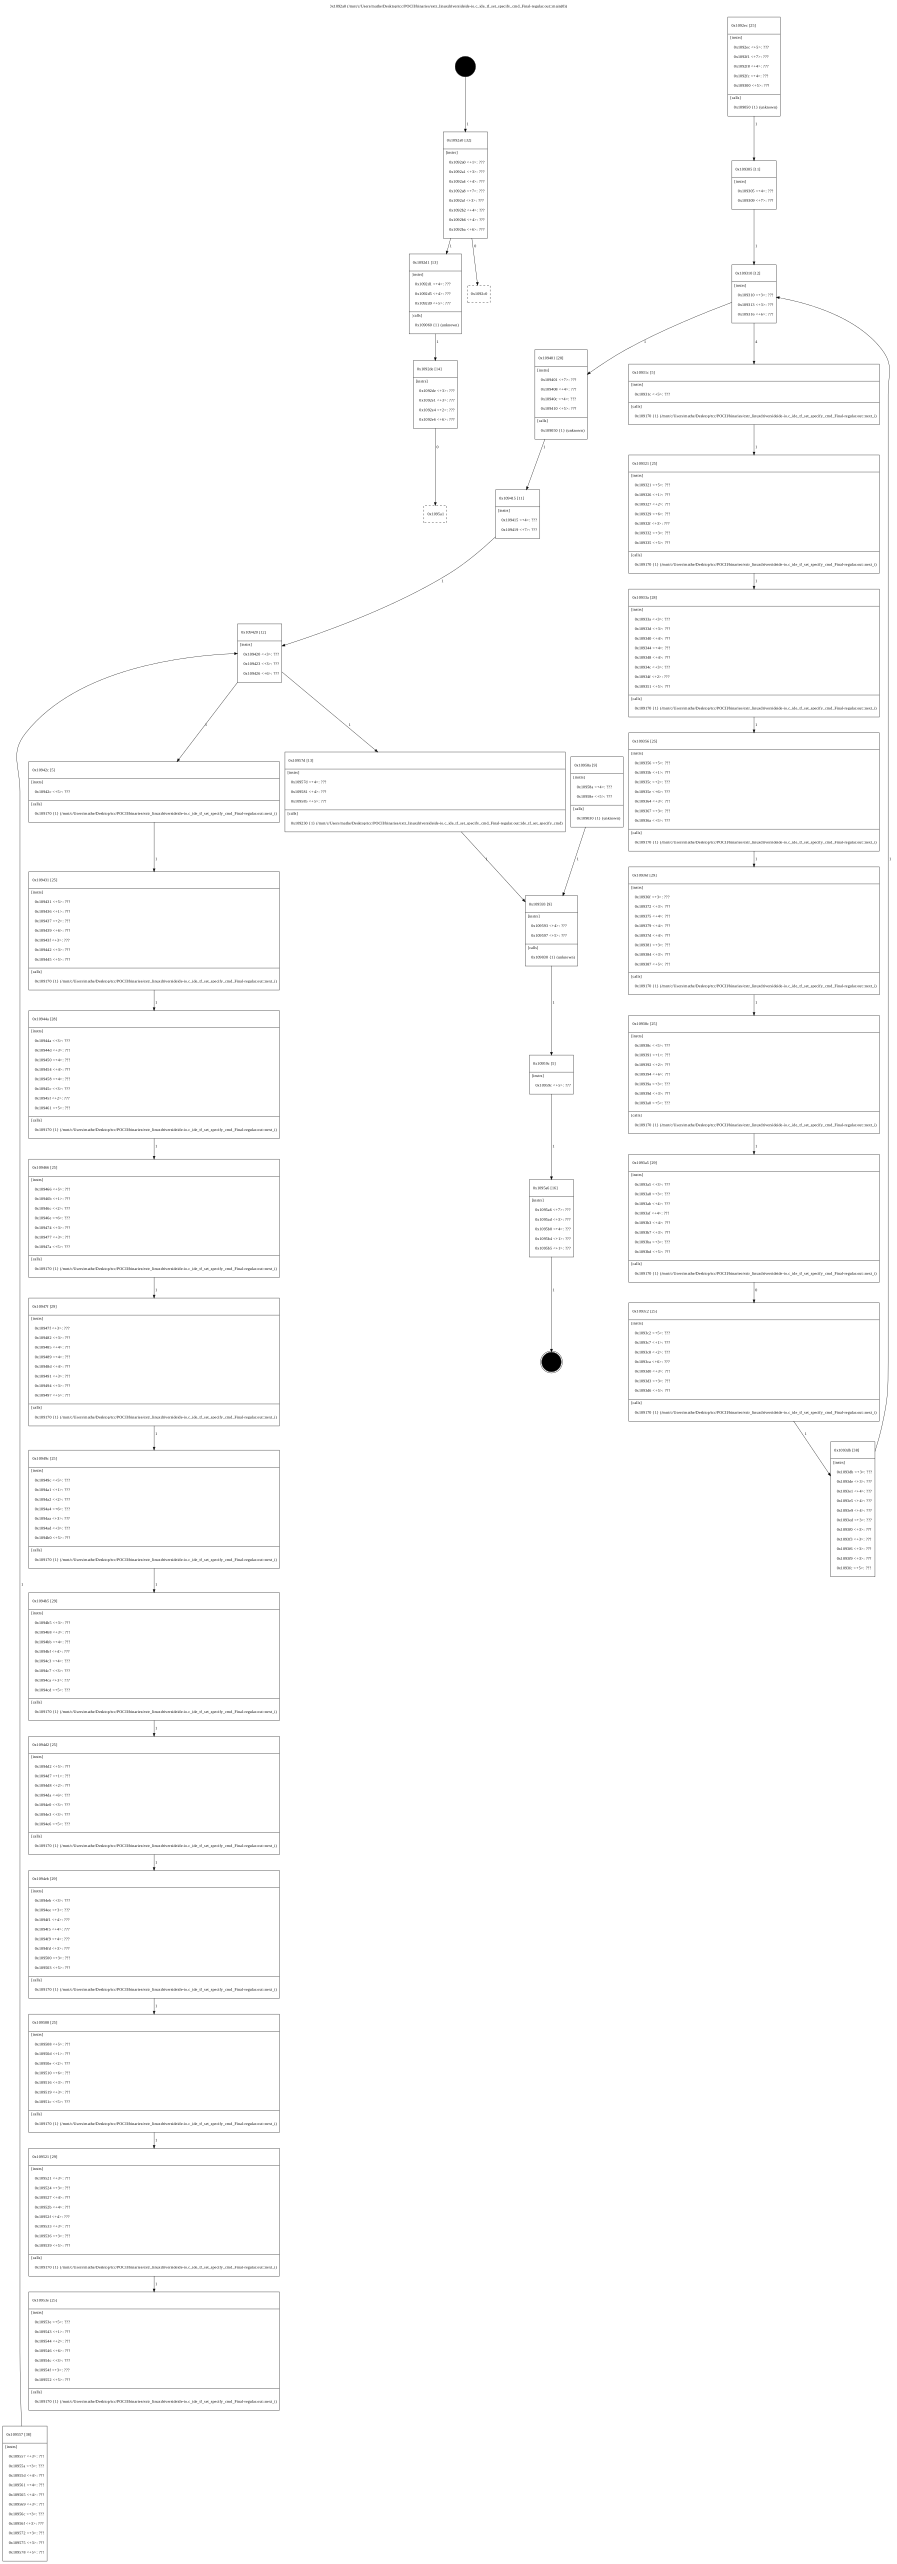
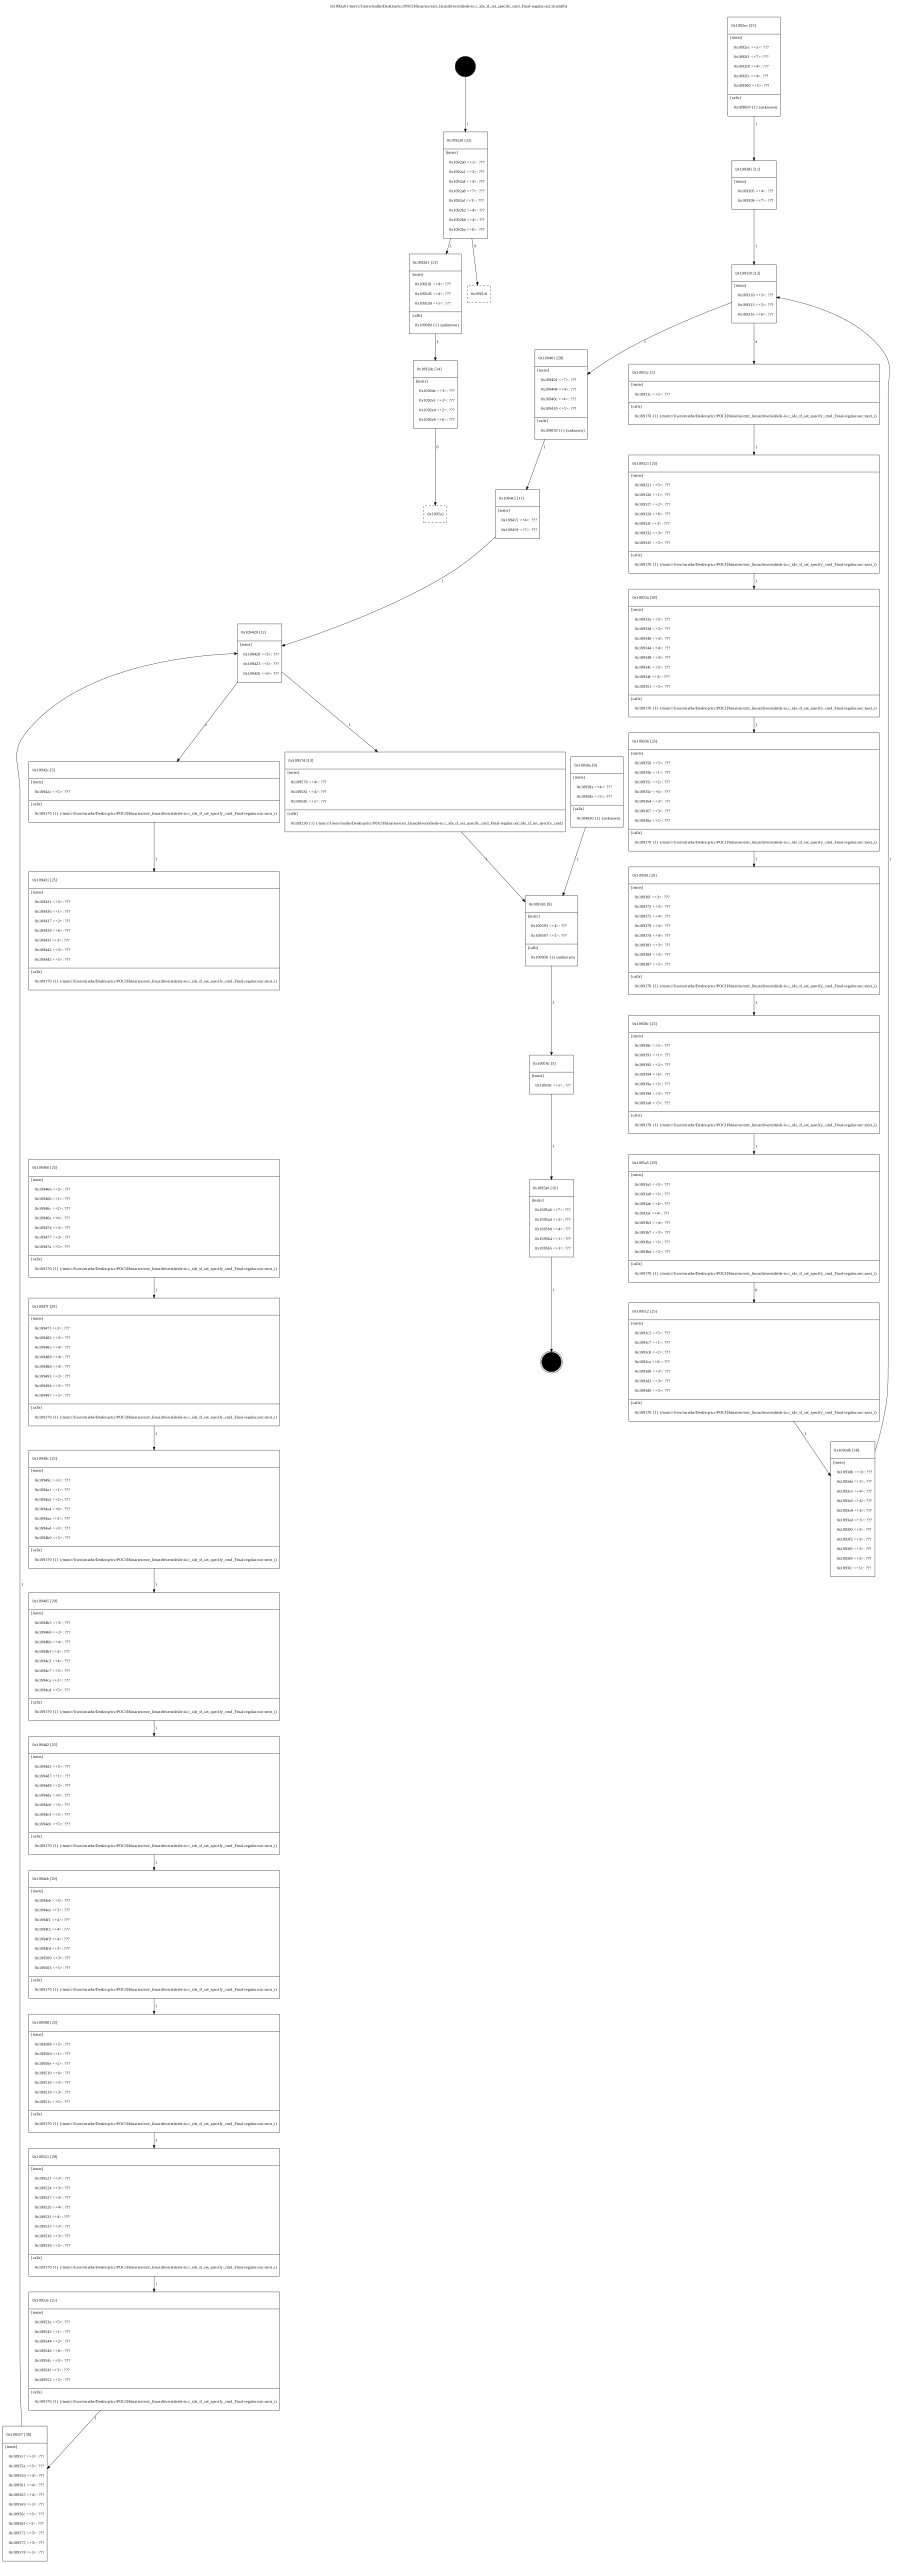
(154, 1075) -> none
none -> (75, 2438)
